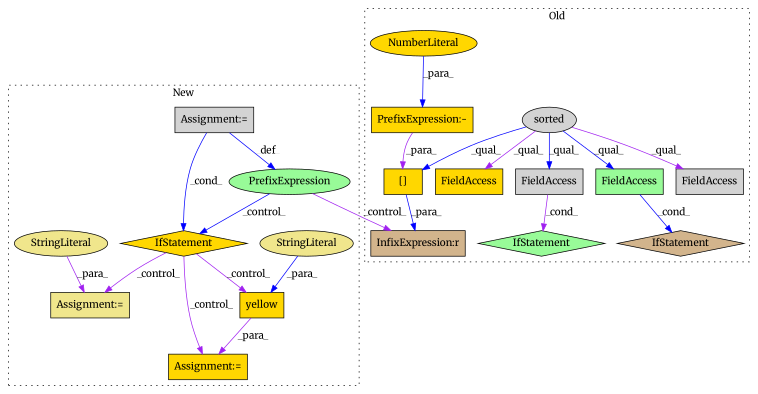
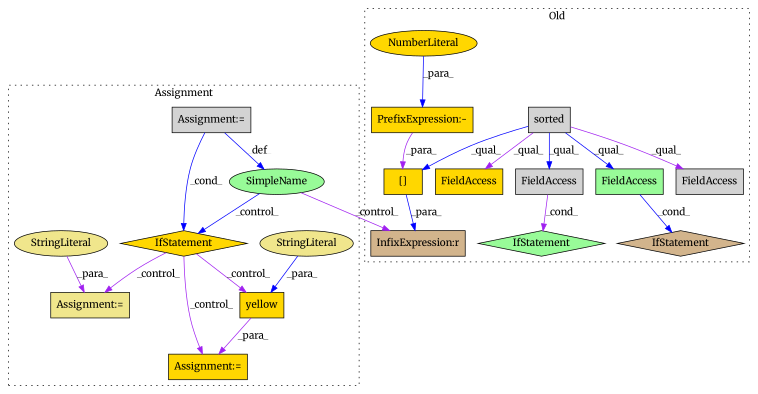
(184, 93) -> (184, 93)
(549, 120) -> (549, 120)
(290, 182) -> (277, 182)
